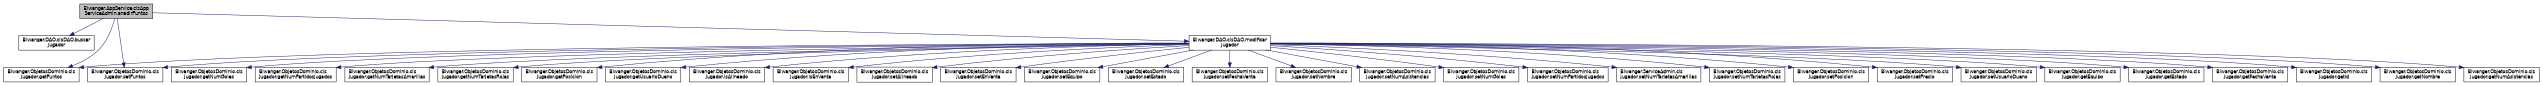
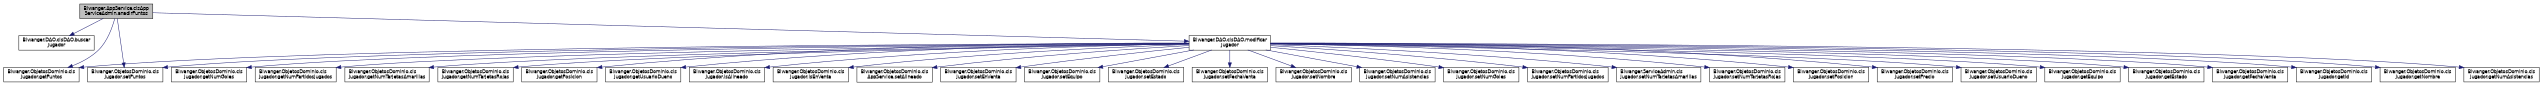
(895, 75) -> (895, 75)
